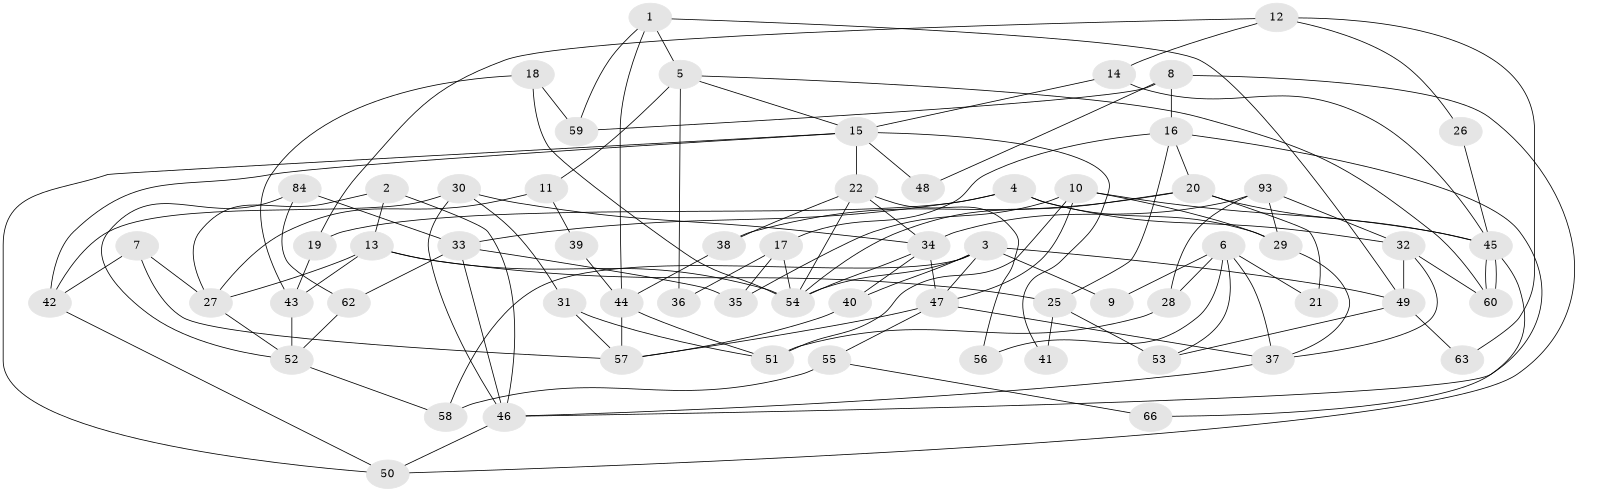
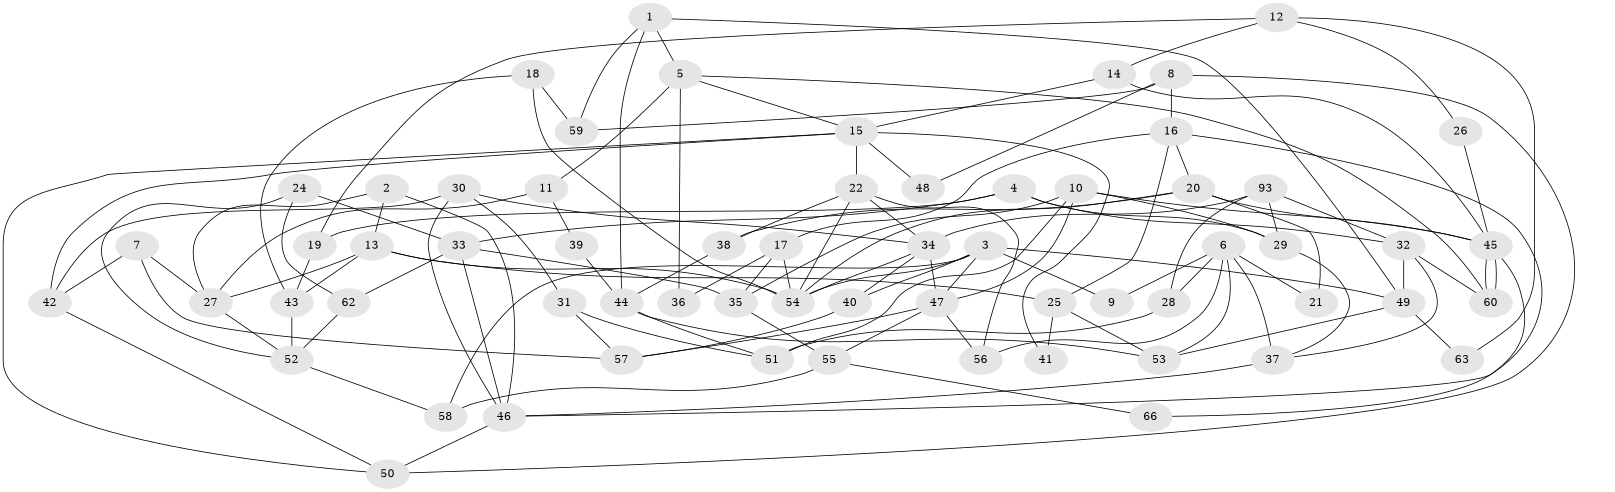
(300, 189) -> (300, 189)
none -> (773, 326)
(622, 332) -> (887, 341)
(1127, 335) -> (955, 326)
